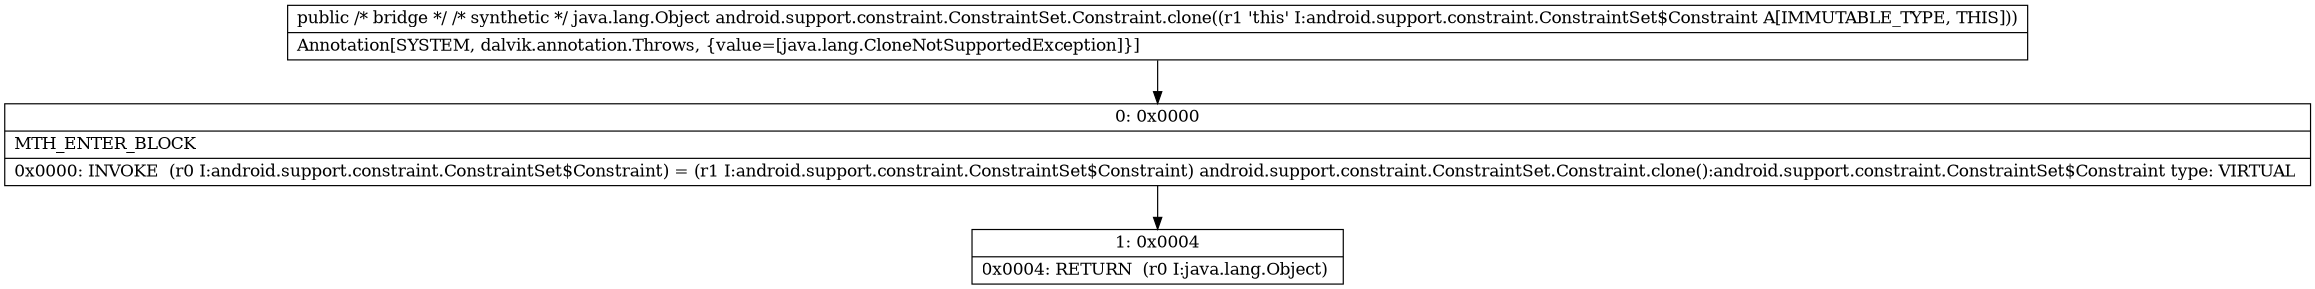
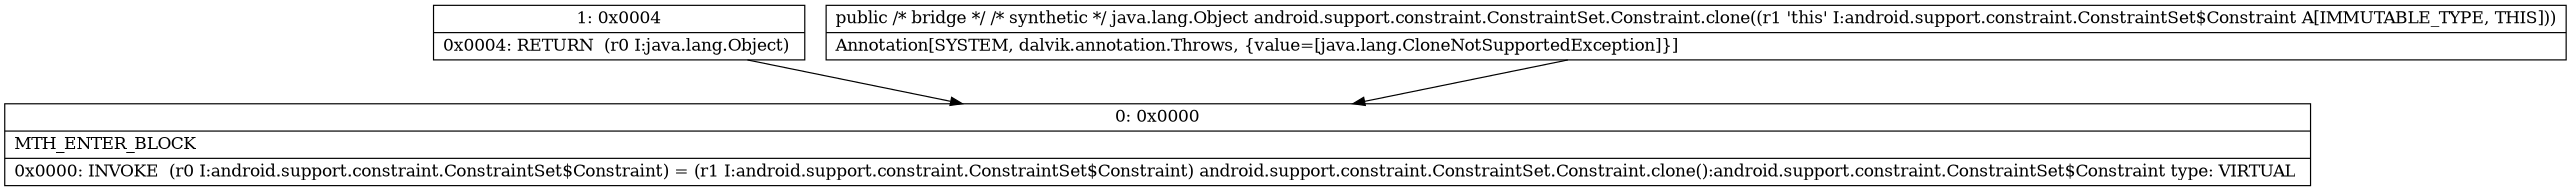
(1158, 202) -> (849, 81)
